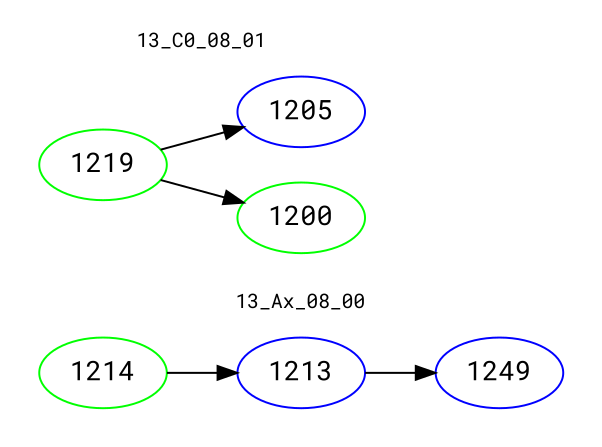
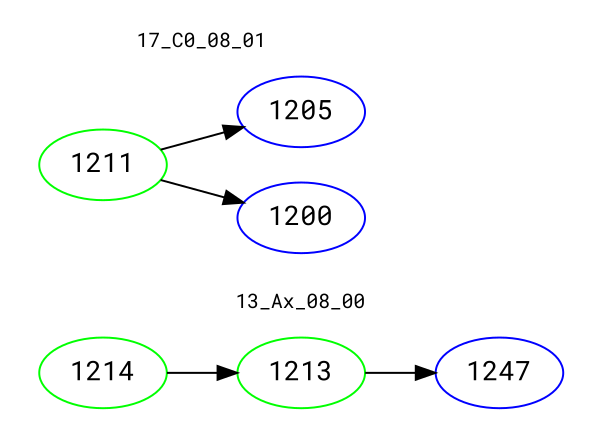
(202, 42) -> (202, 42)
(103, 165) -> (103, 165)
(301, 218) -> (301, 218)
(301, 373) -> (301, 373)
(499, 373) -> (499, 373)
